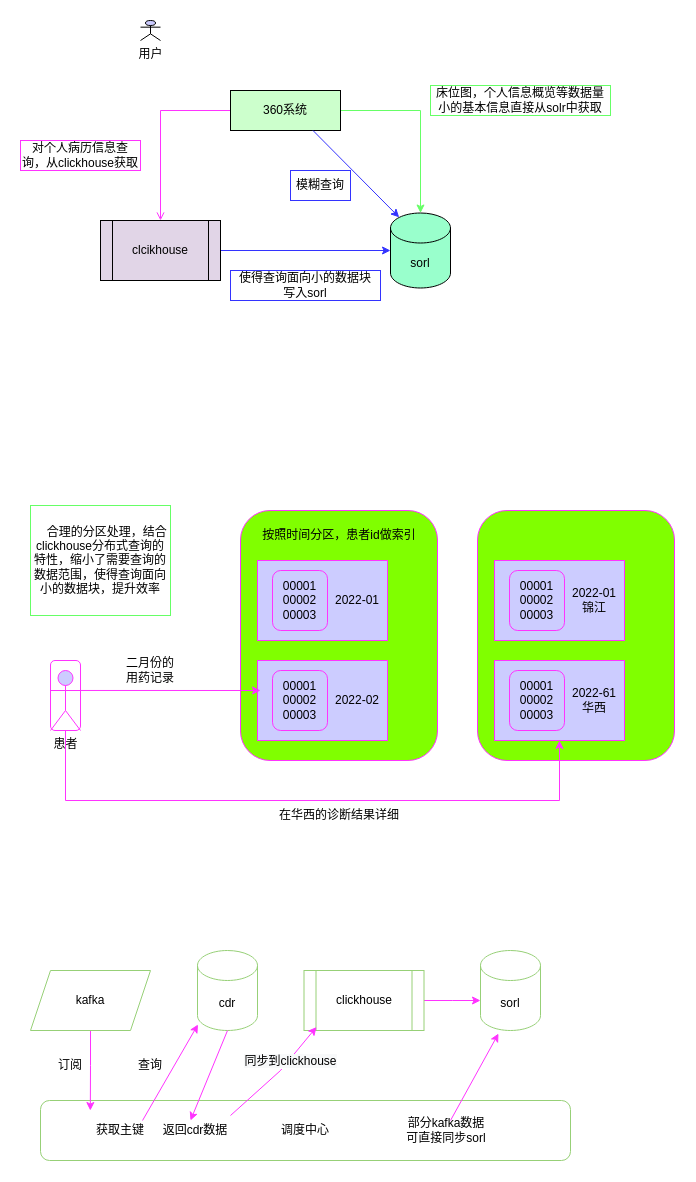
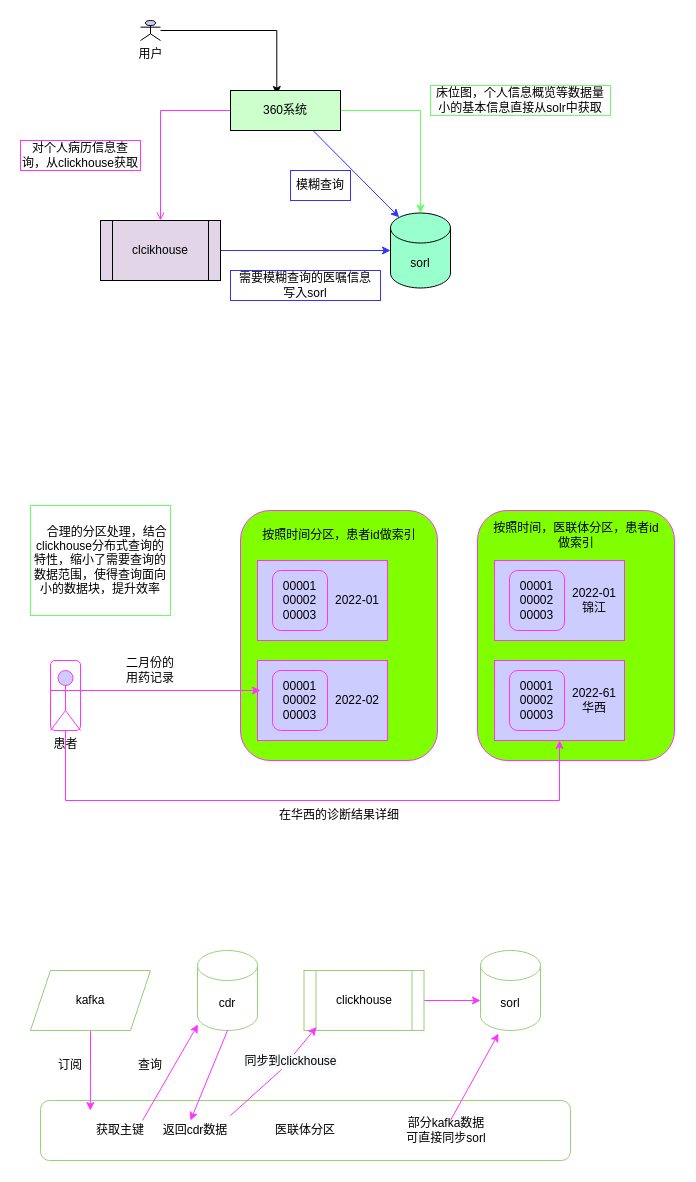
none -> (247, 31)
(306, 286) -> (306, 286)
none -> (576, 536)
(306, 1131) -> (306, 1131)
